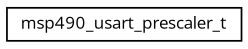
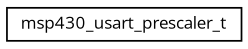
(124, 24) -> (124, 24)
